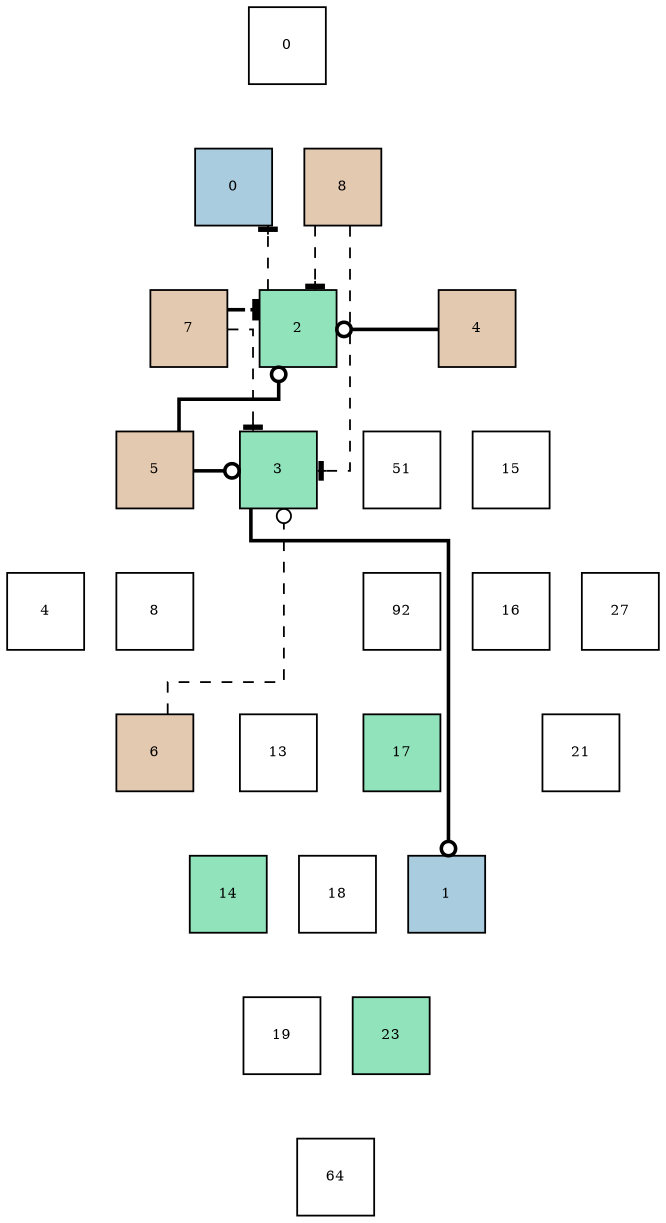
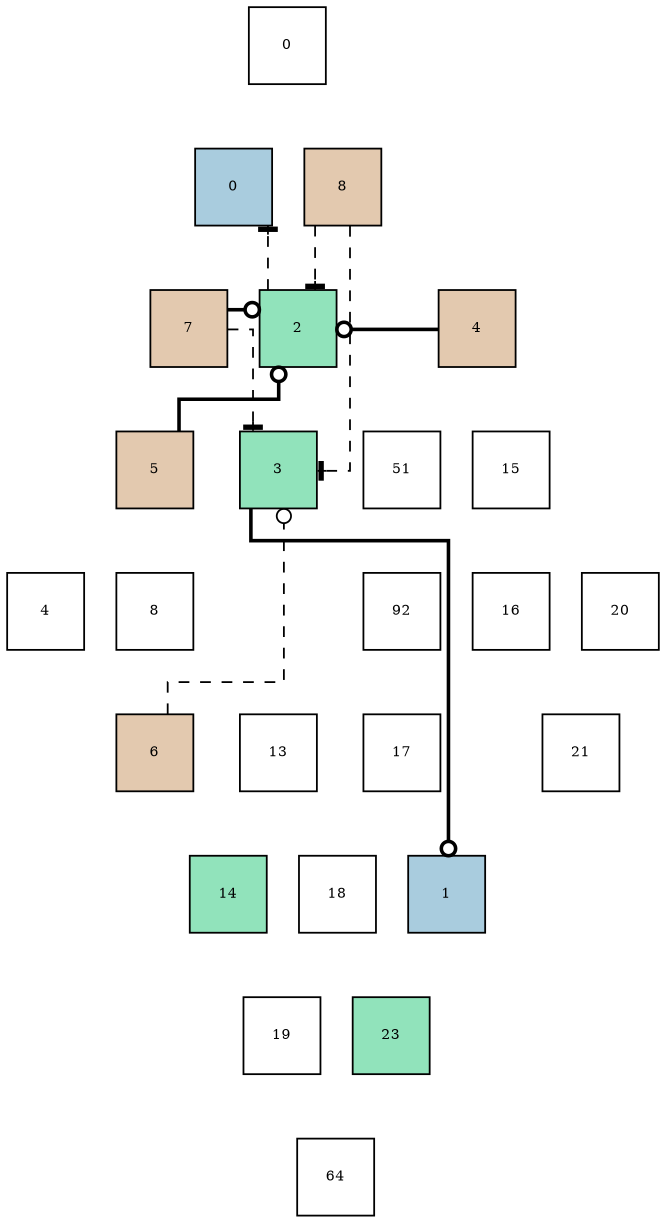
(236, 310) -> (236, 310)
(209, 471) -> none
(620, 611) -> (620, 611)
(402, 753) -> (402, 753)
